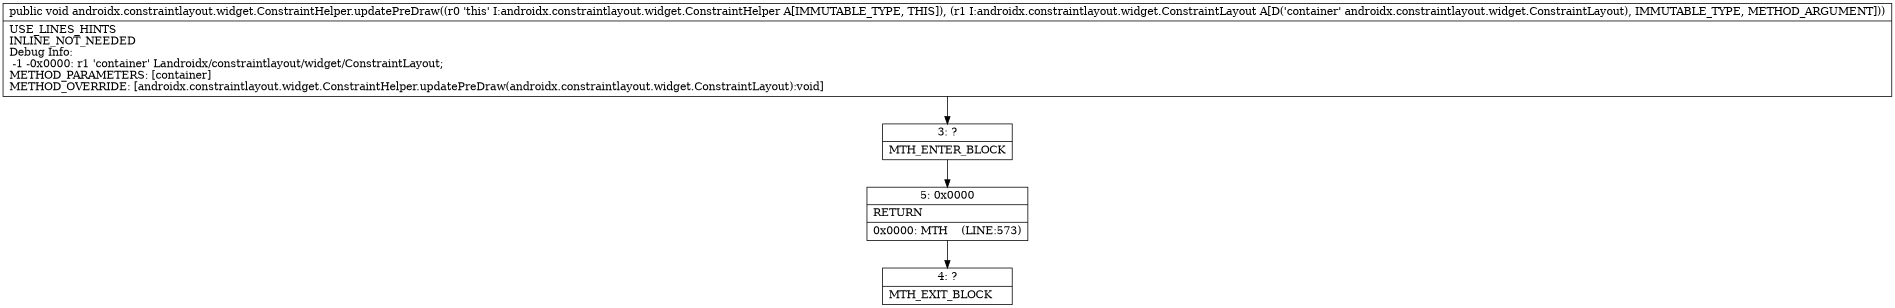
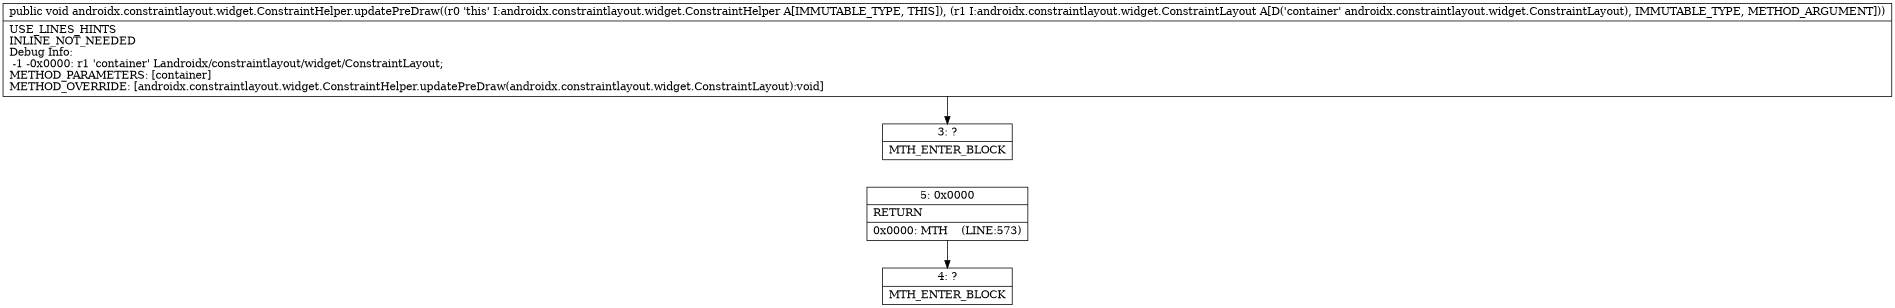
(947, 170) -> none
(941, 295) -> (947, 295)
